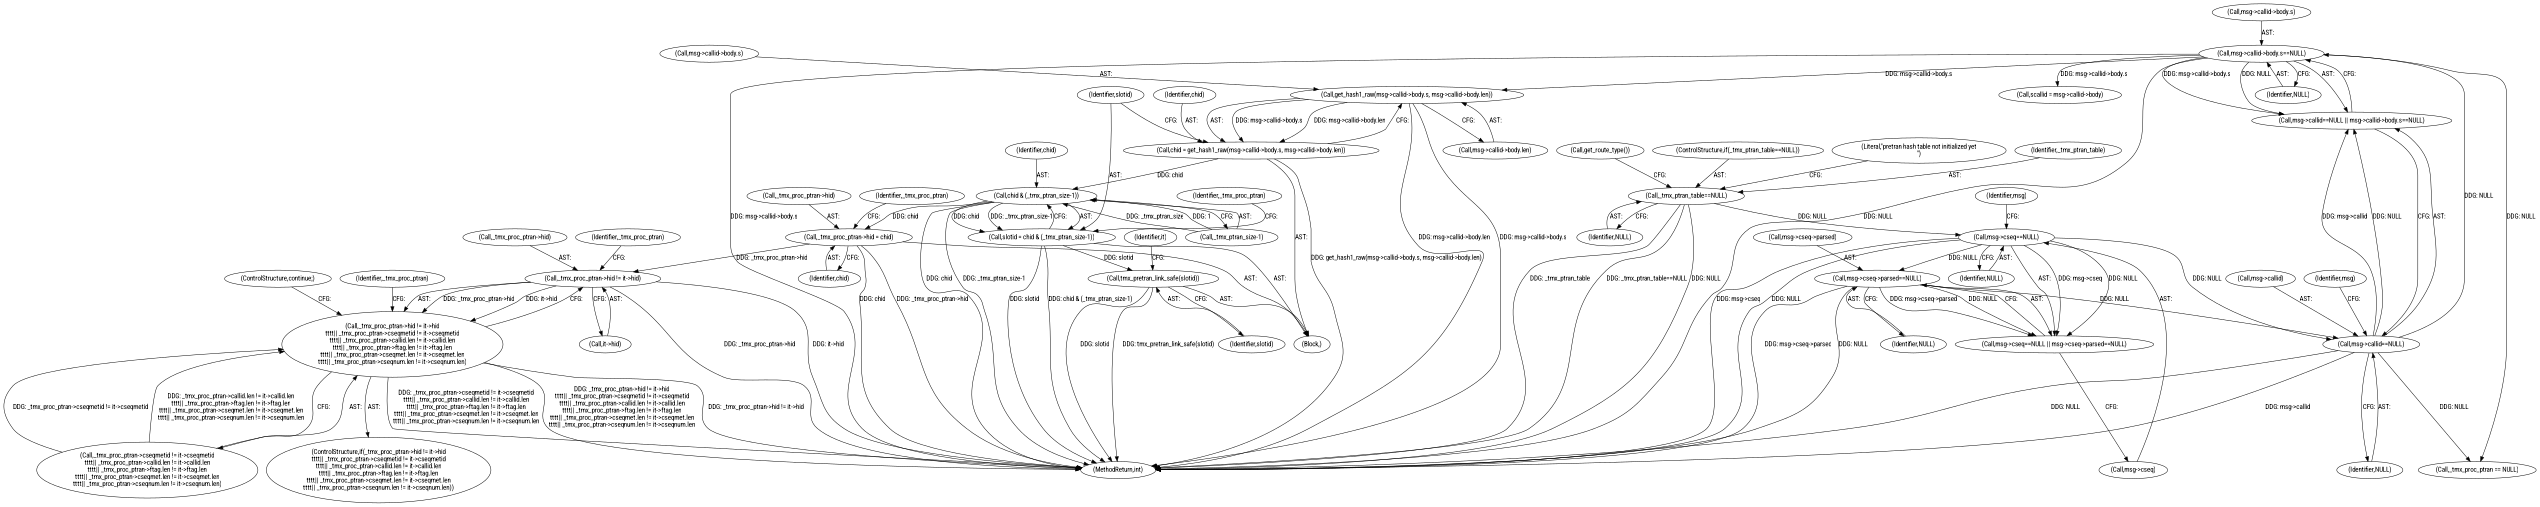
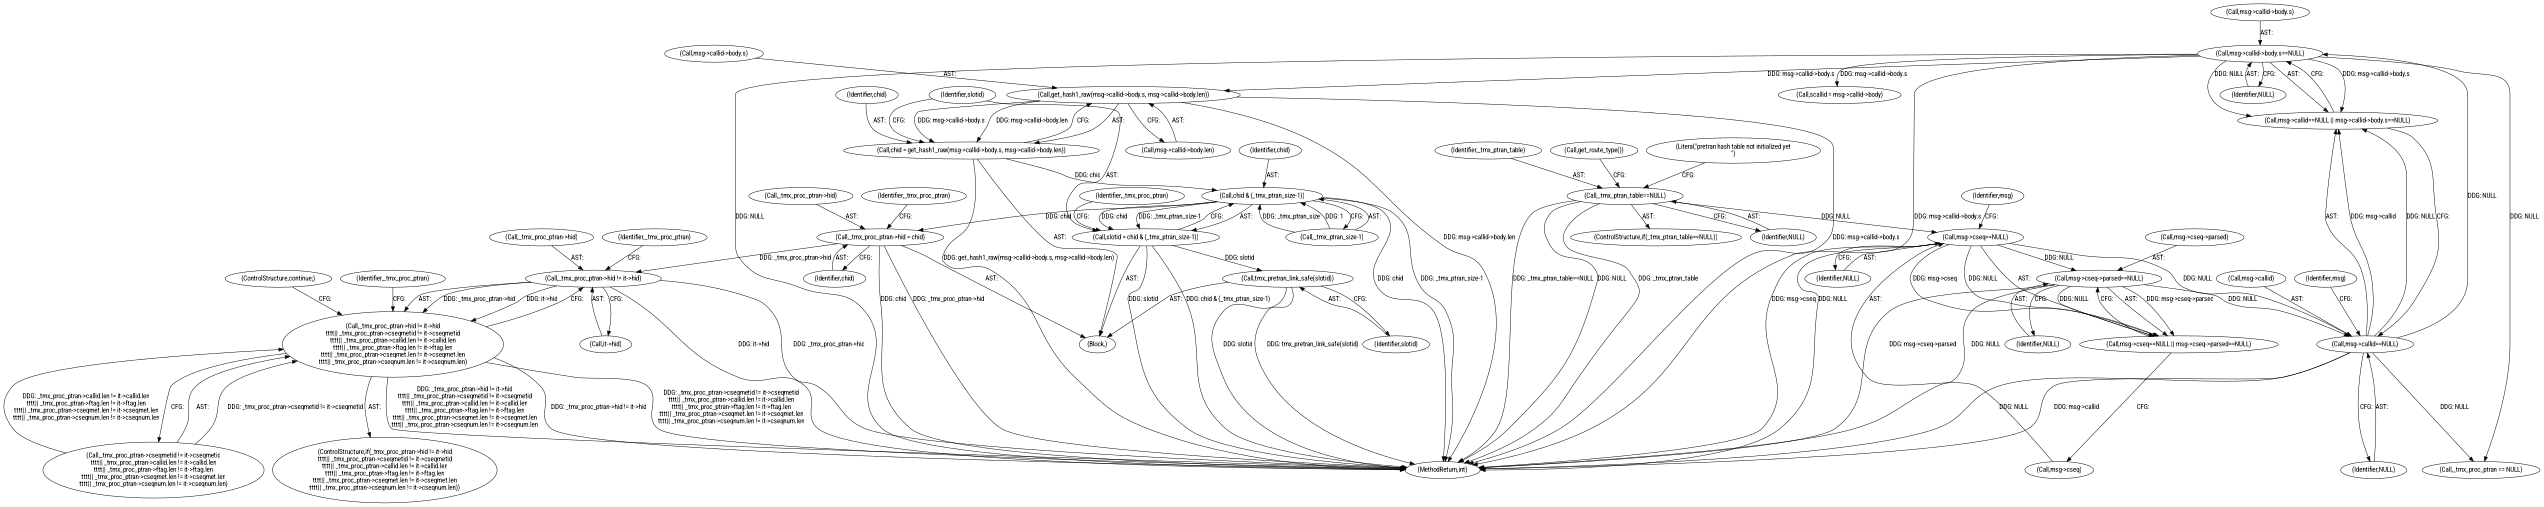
(1714, 172) -> (1639, 215)
(1150, 237) -> none
